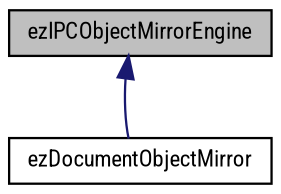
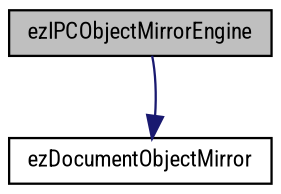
(125, 109) -> (155, 86)
